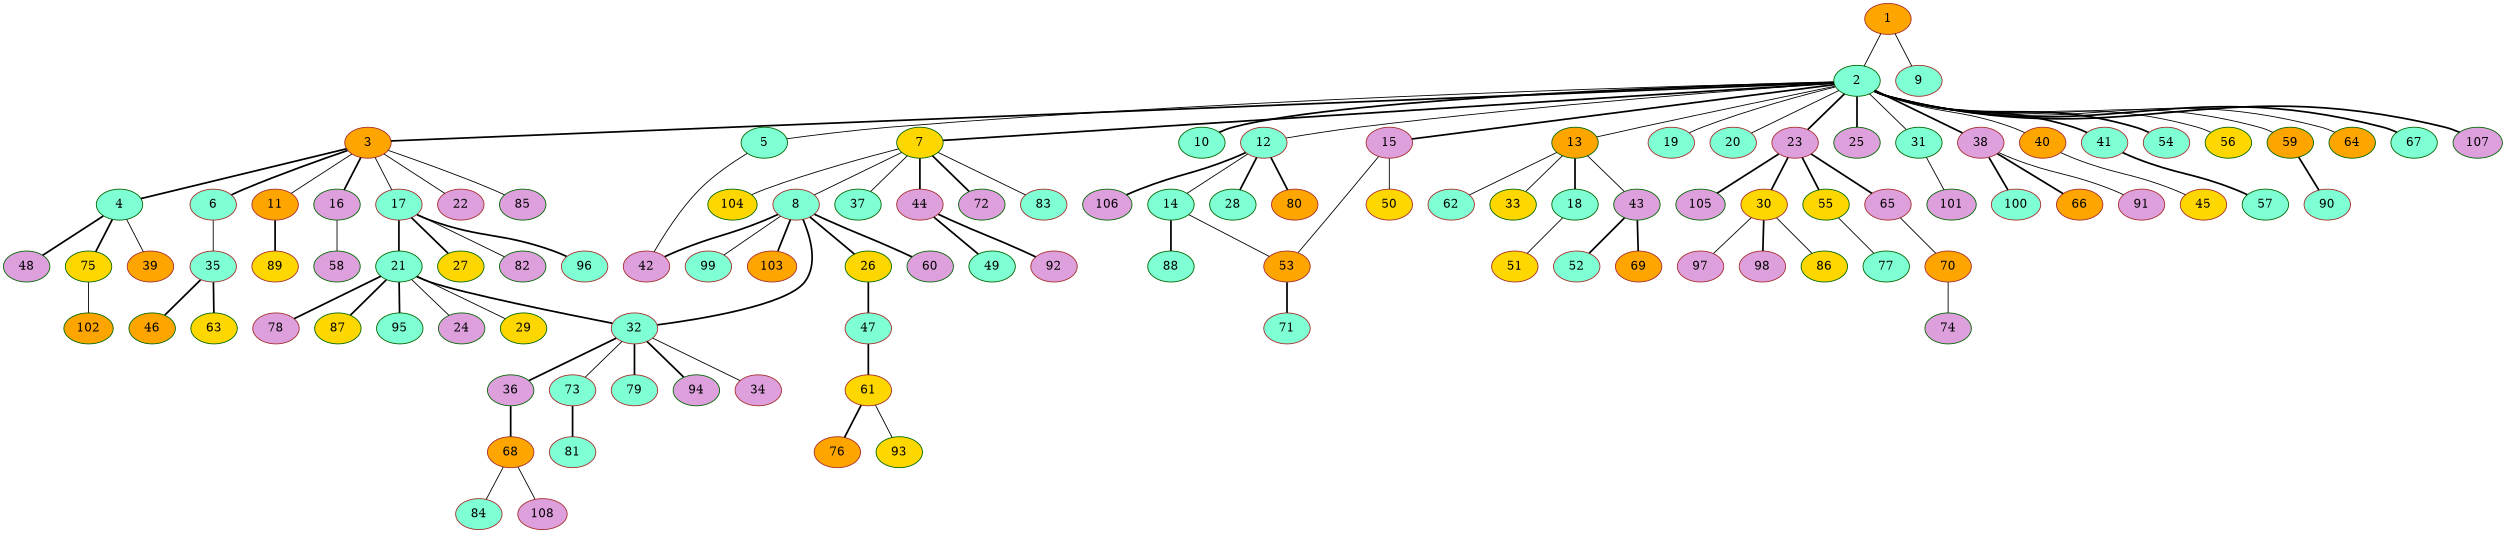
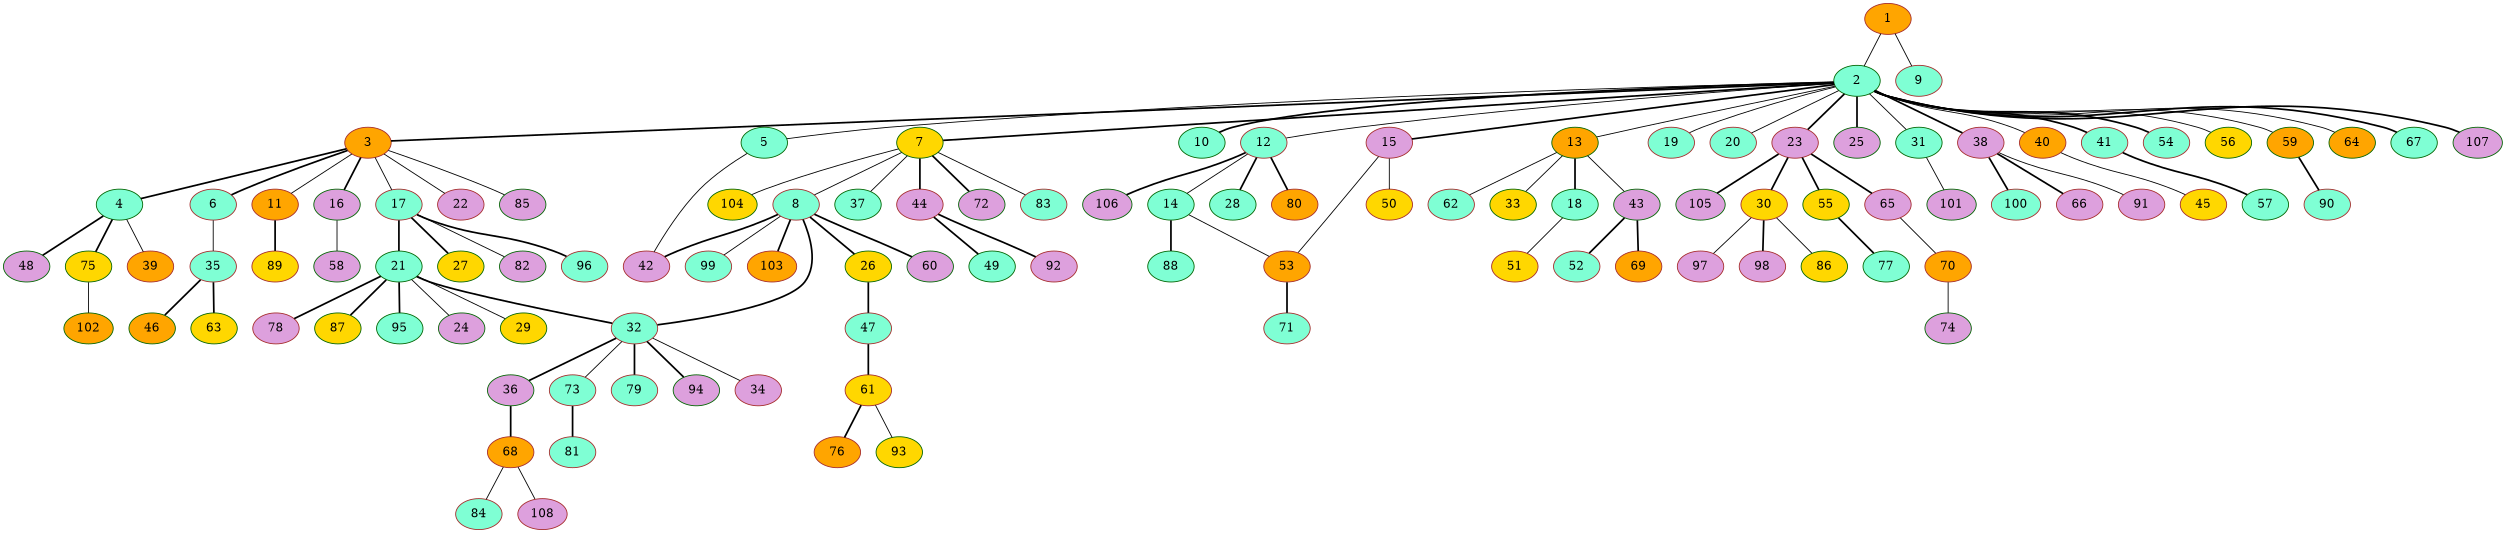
(2080, 205) -> (2080, 205)
(1856, 236) -> (1856, 236)
